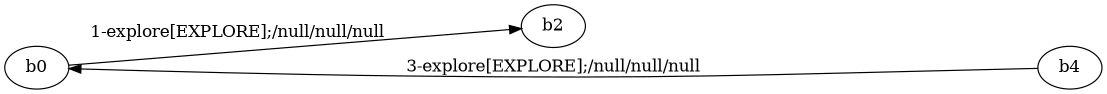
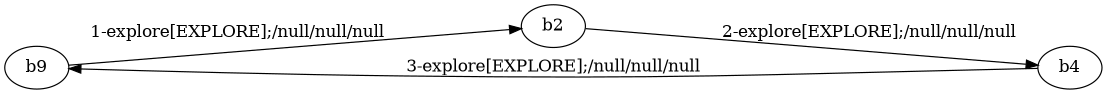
none -> (806, 46)
(37, 68) -> (37, 68)
